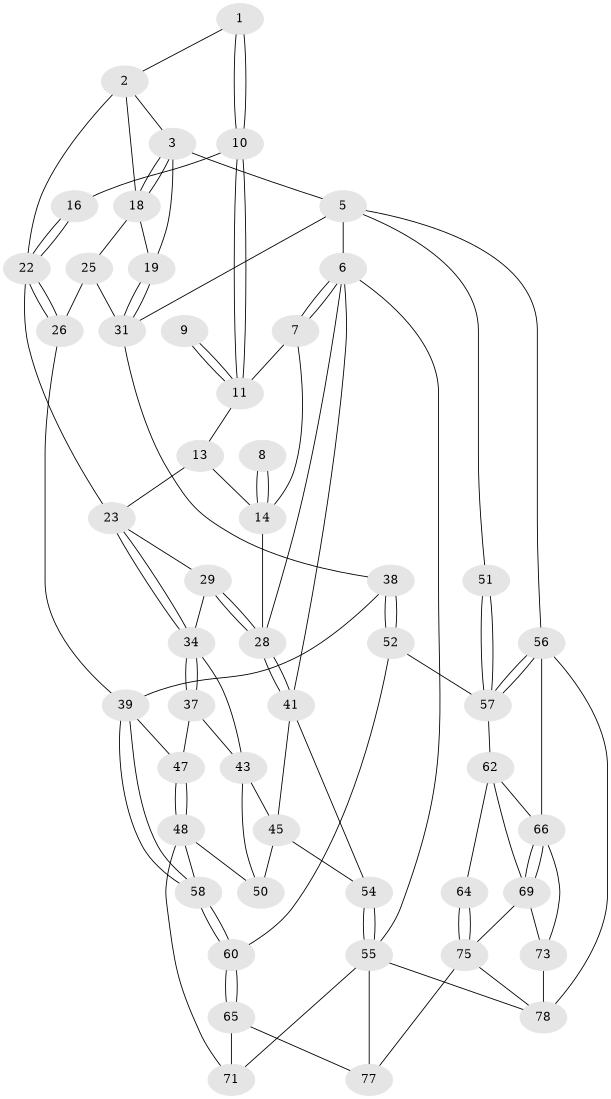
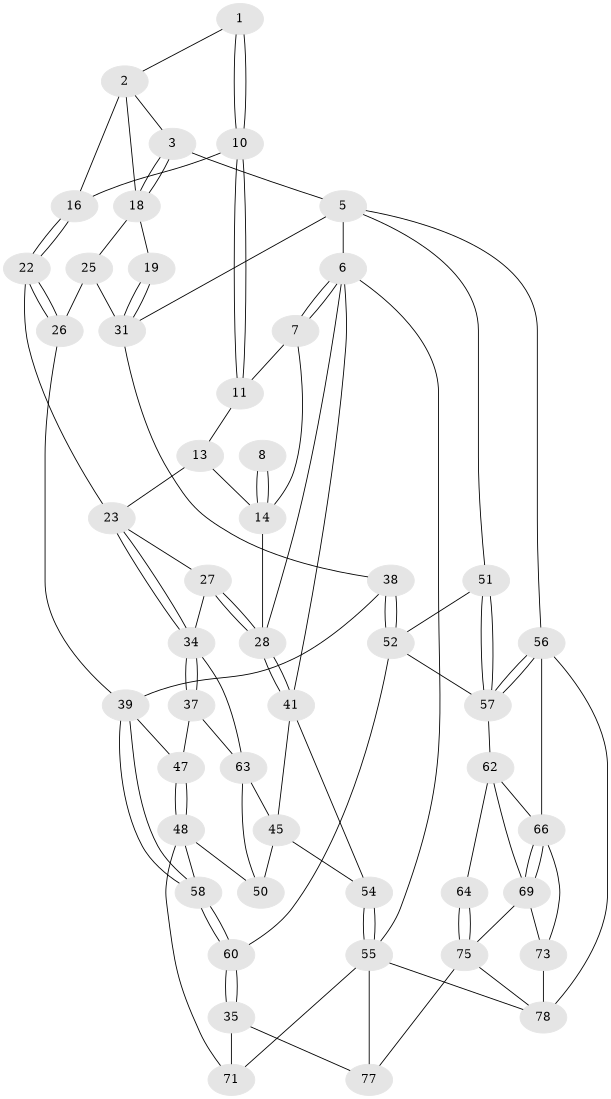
(56, 167) -> (100, 144)
(170, 207) -> none
(185, 331) -> none
(208, 581) -> (208, 581)
none -> (445, 608)
(244, 768) -> (244, 768)
(231, 1017) -> (231, 1017)
